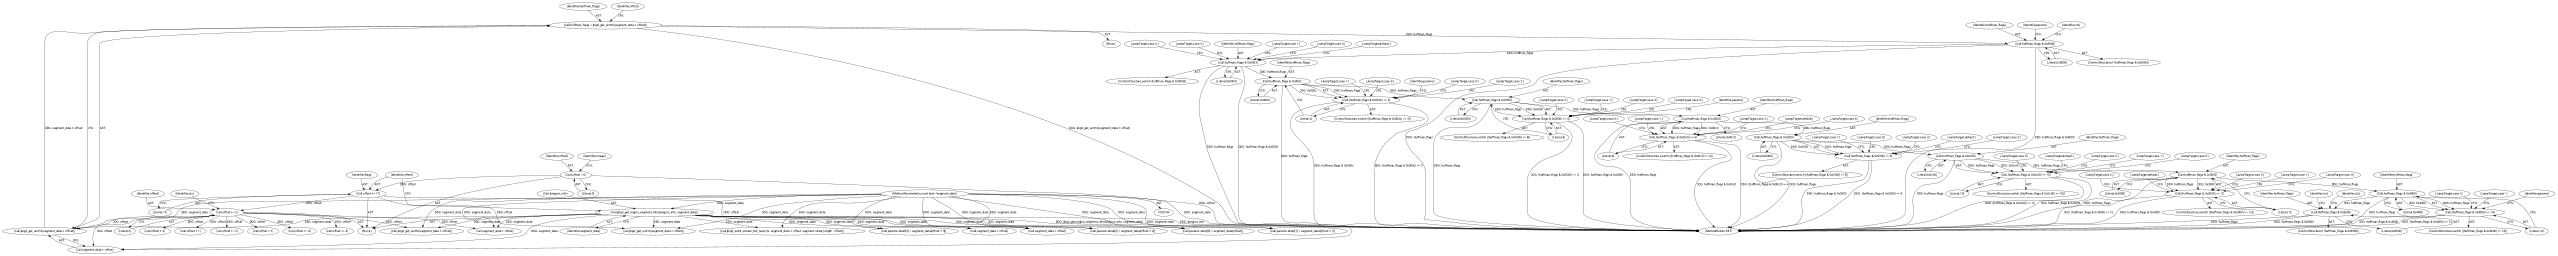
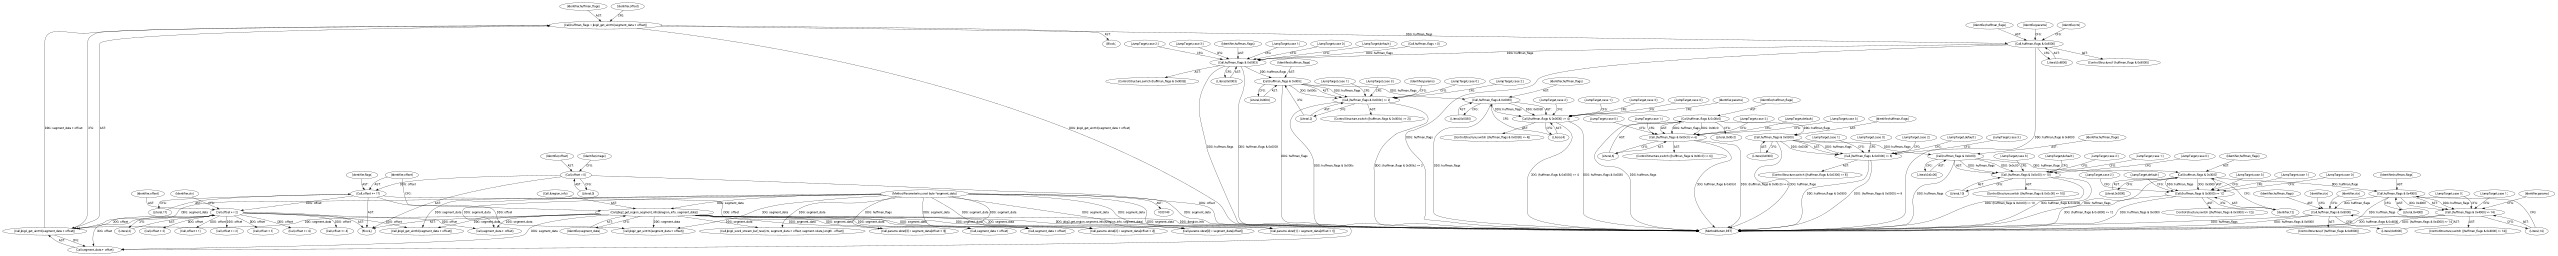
none -> (1424, 44)
(1584, 113) -> none
(879, 212) -> (879, 212)
(2285, 212) -> (2285, 212)
